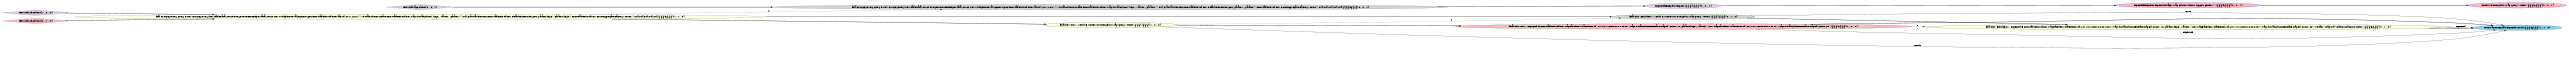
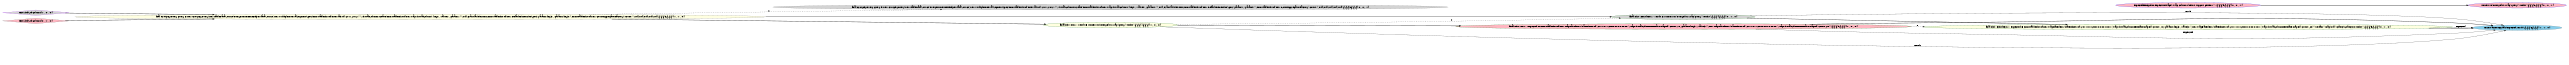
(1683, 6) -> none
(420, 7) -> none
